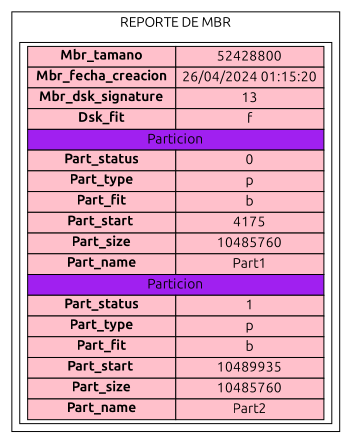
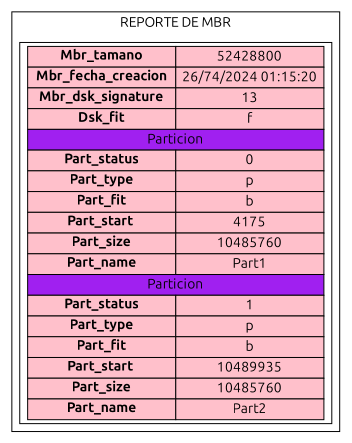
(250, 77) -> (250, 77)
